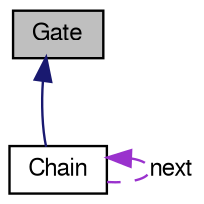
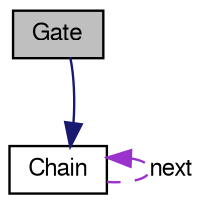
(42, 114) -> (74, 90)
